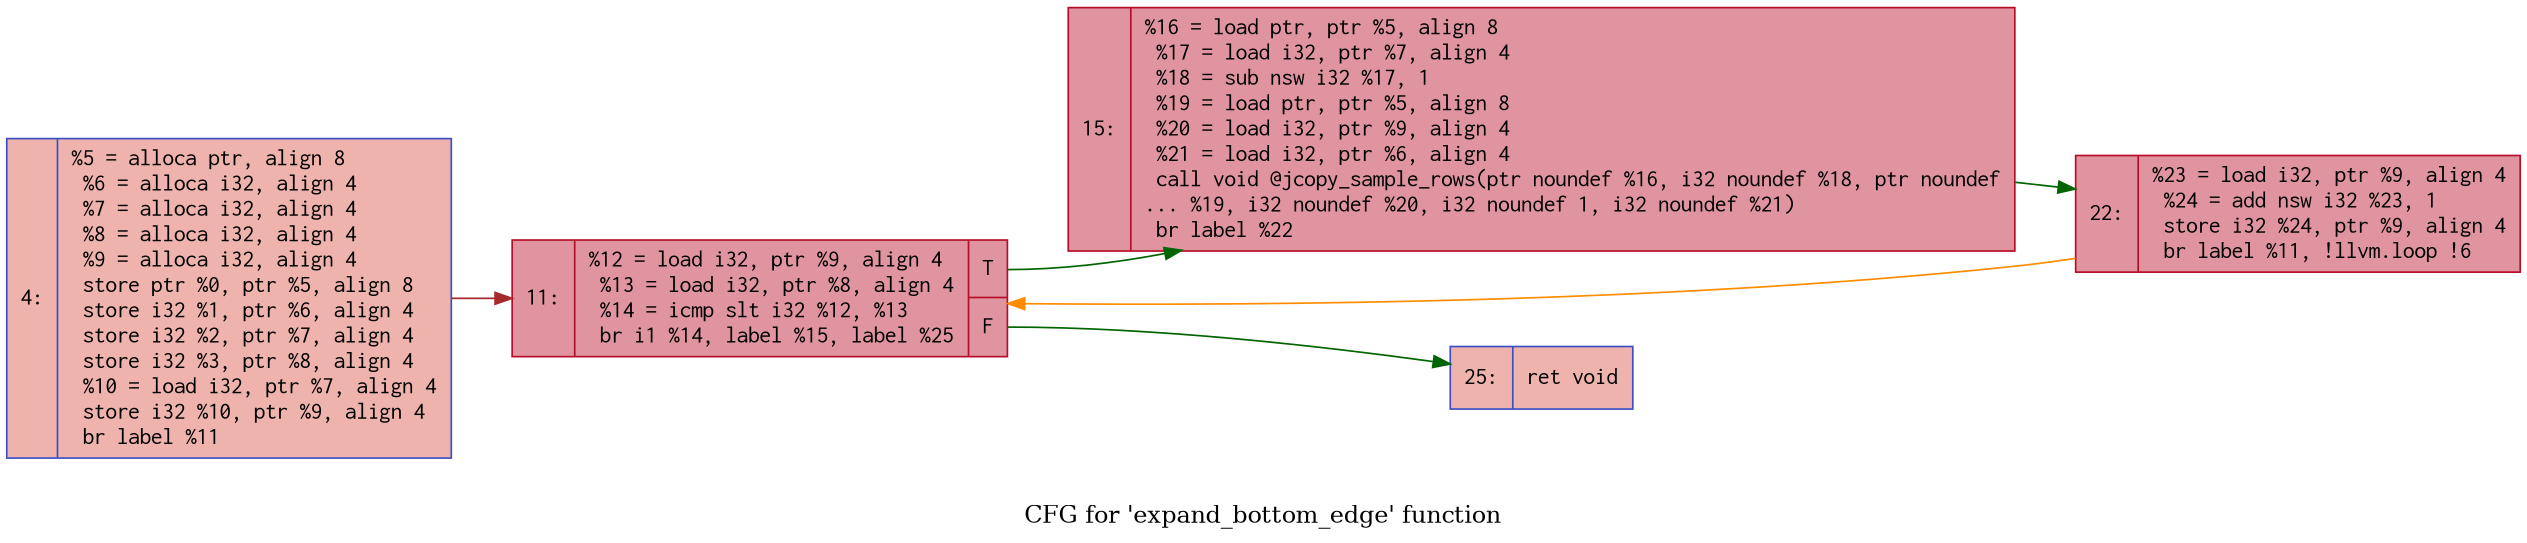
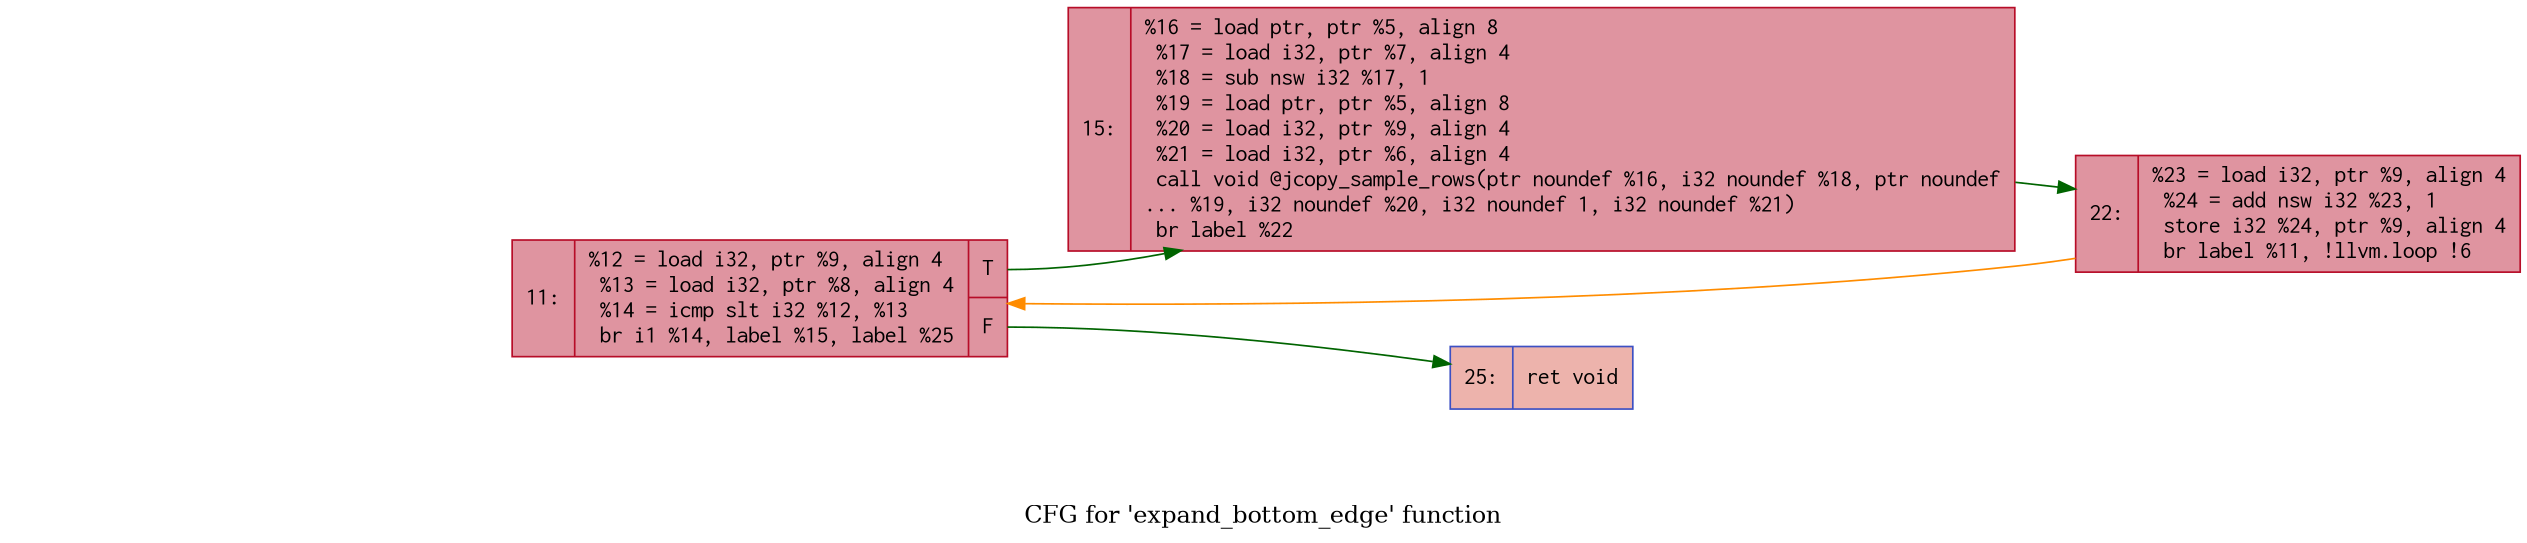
(229, 298) -> none
